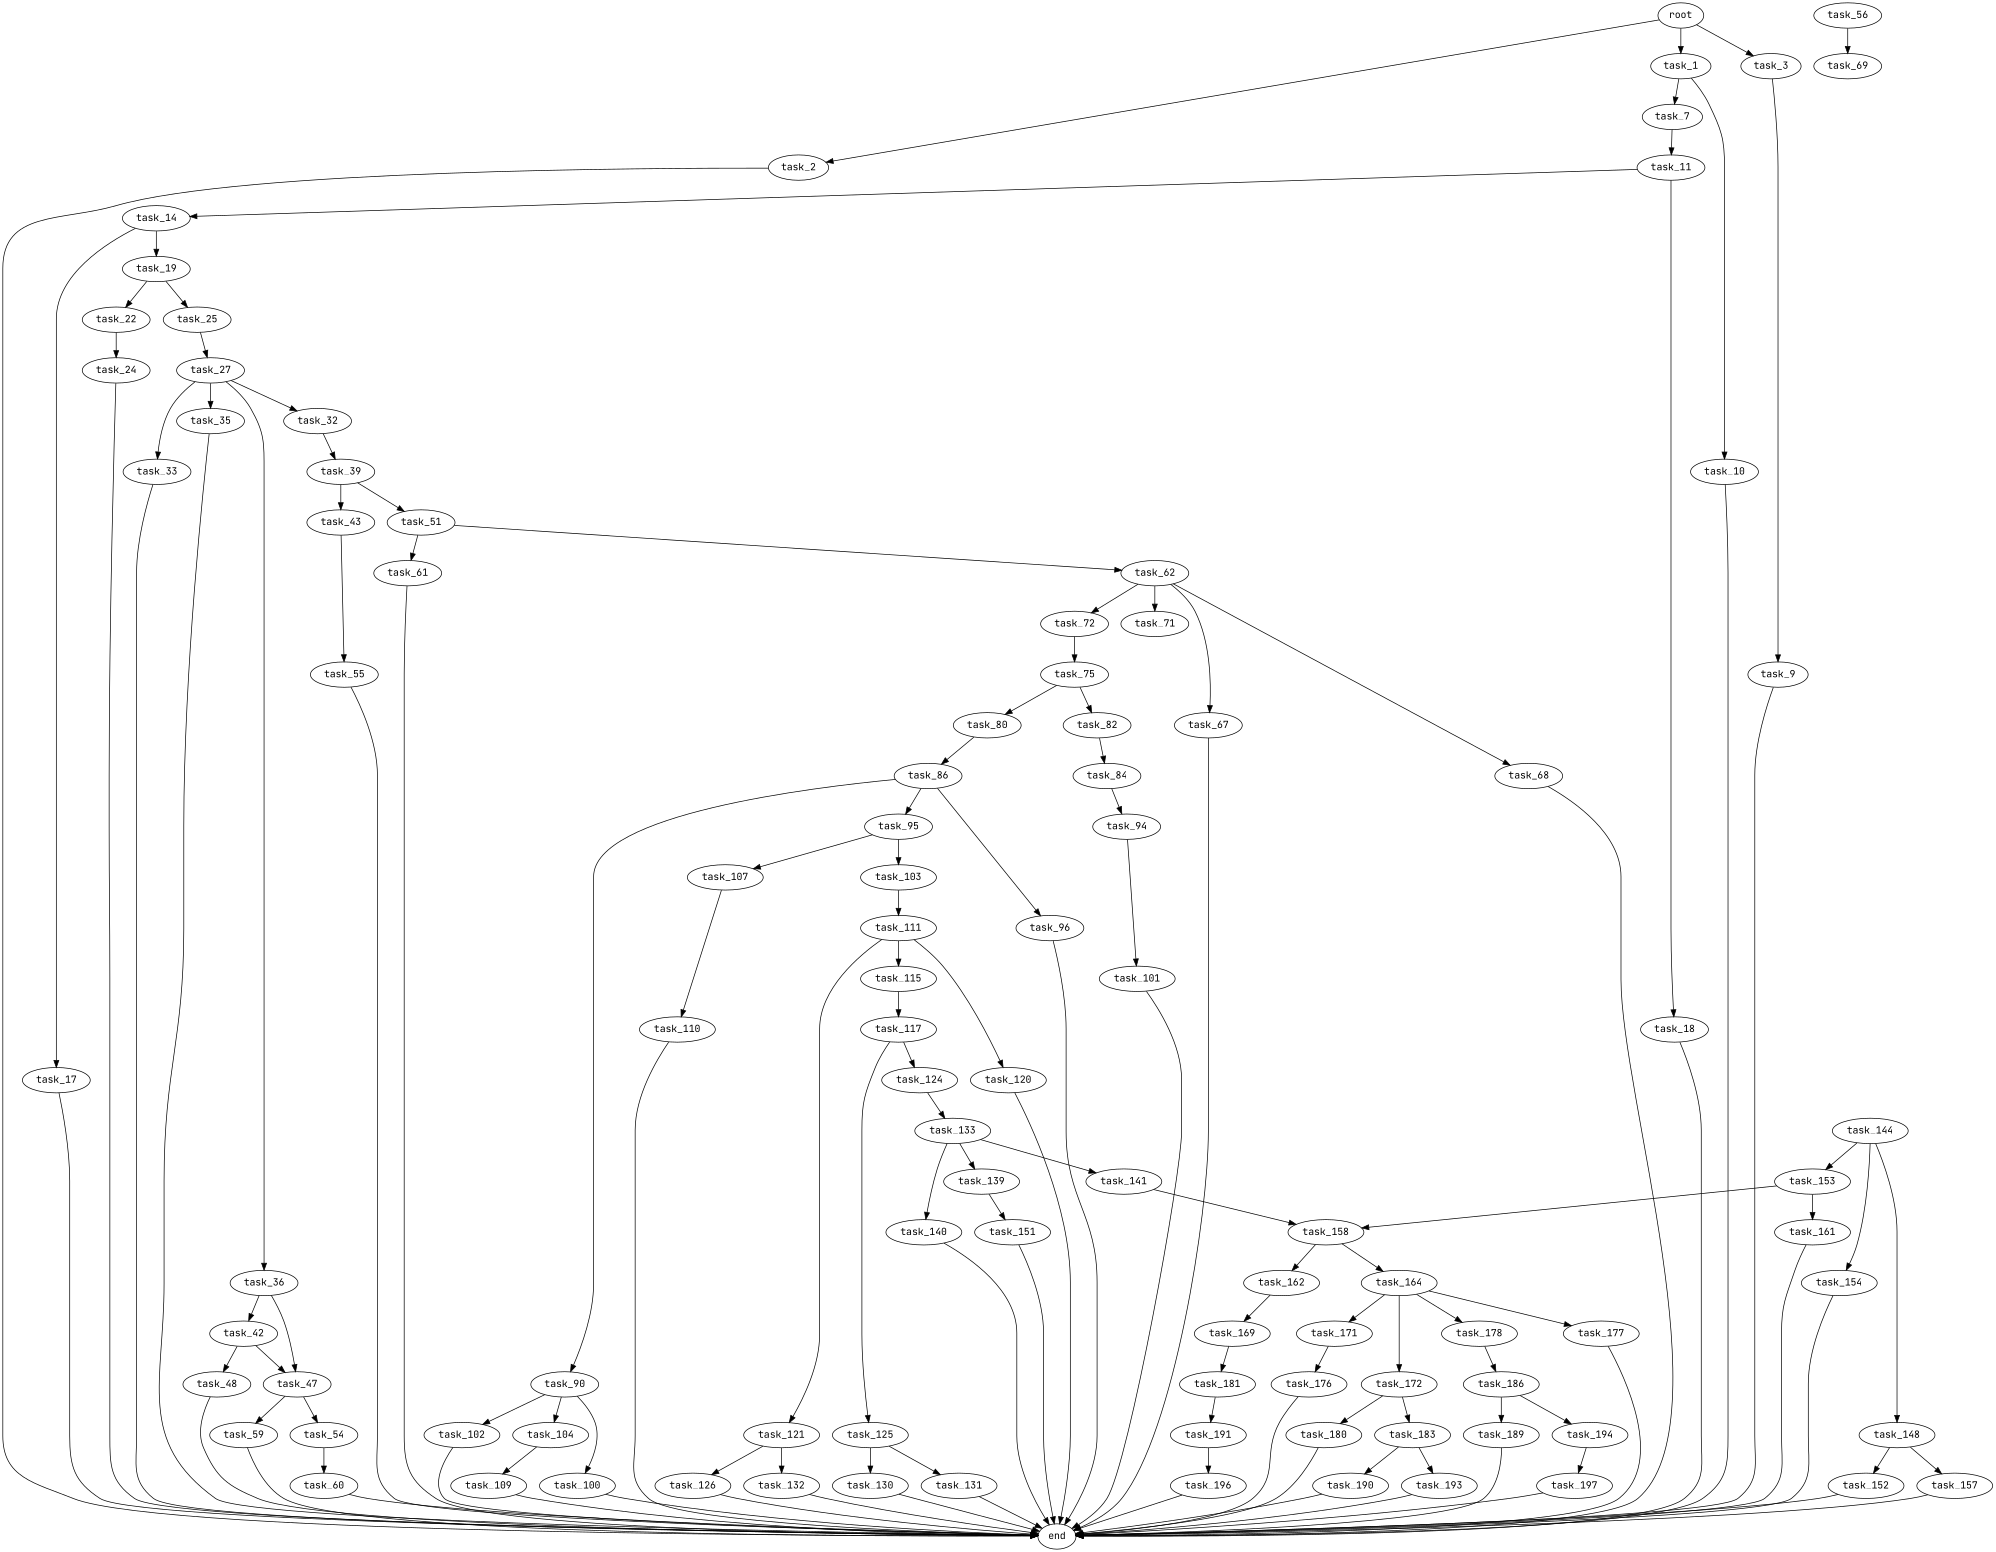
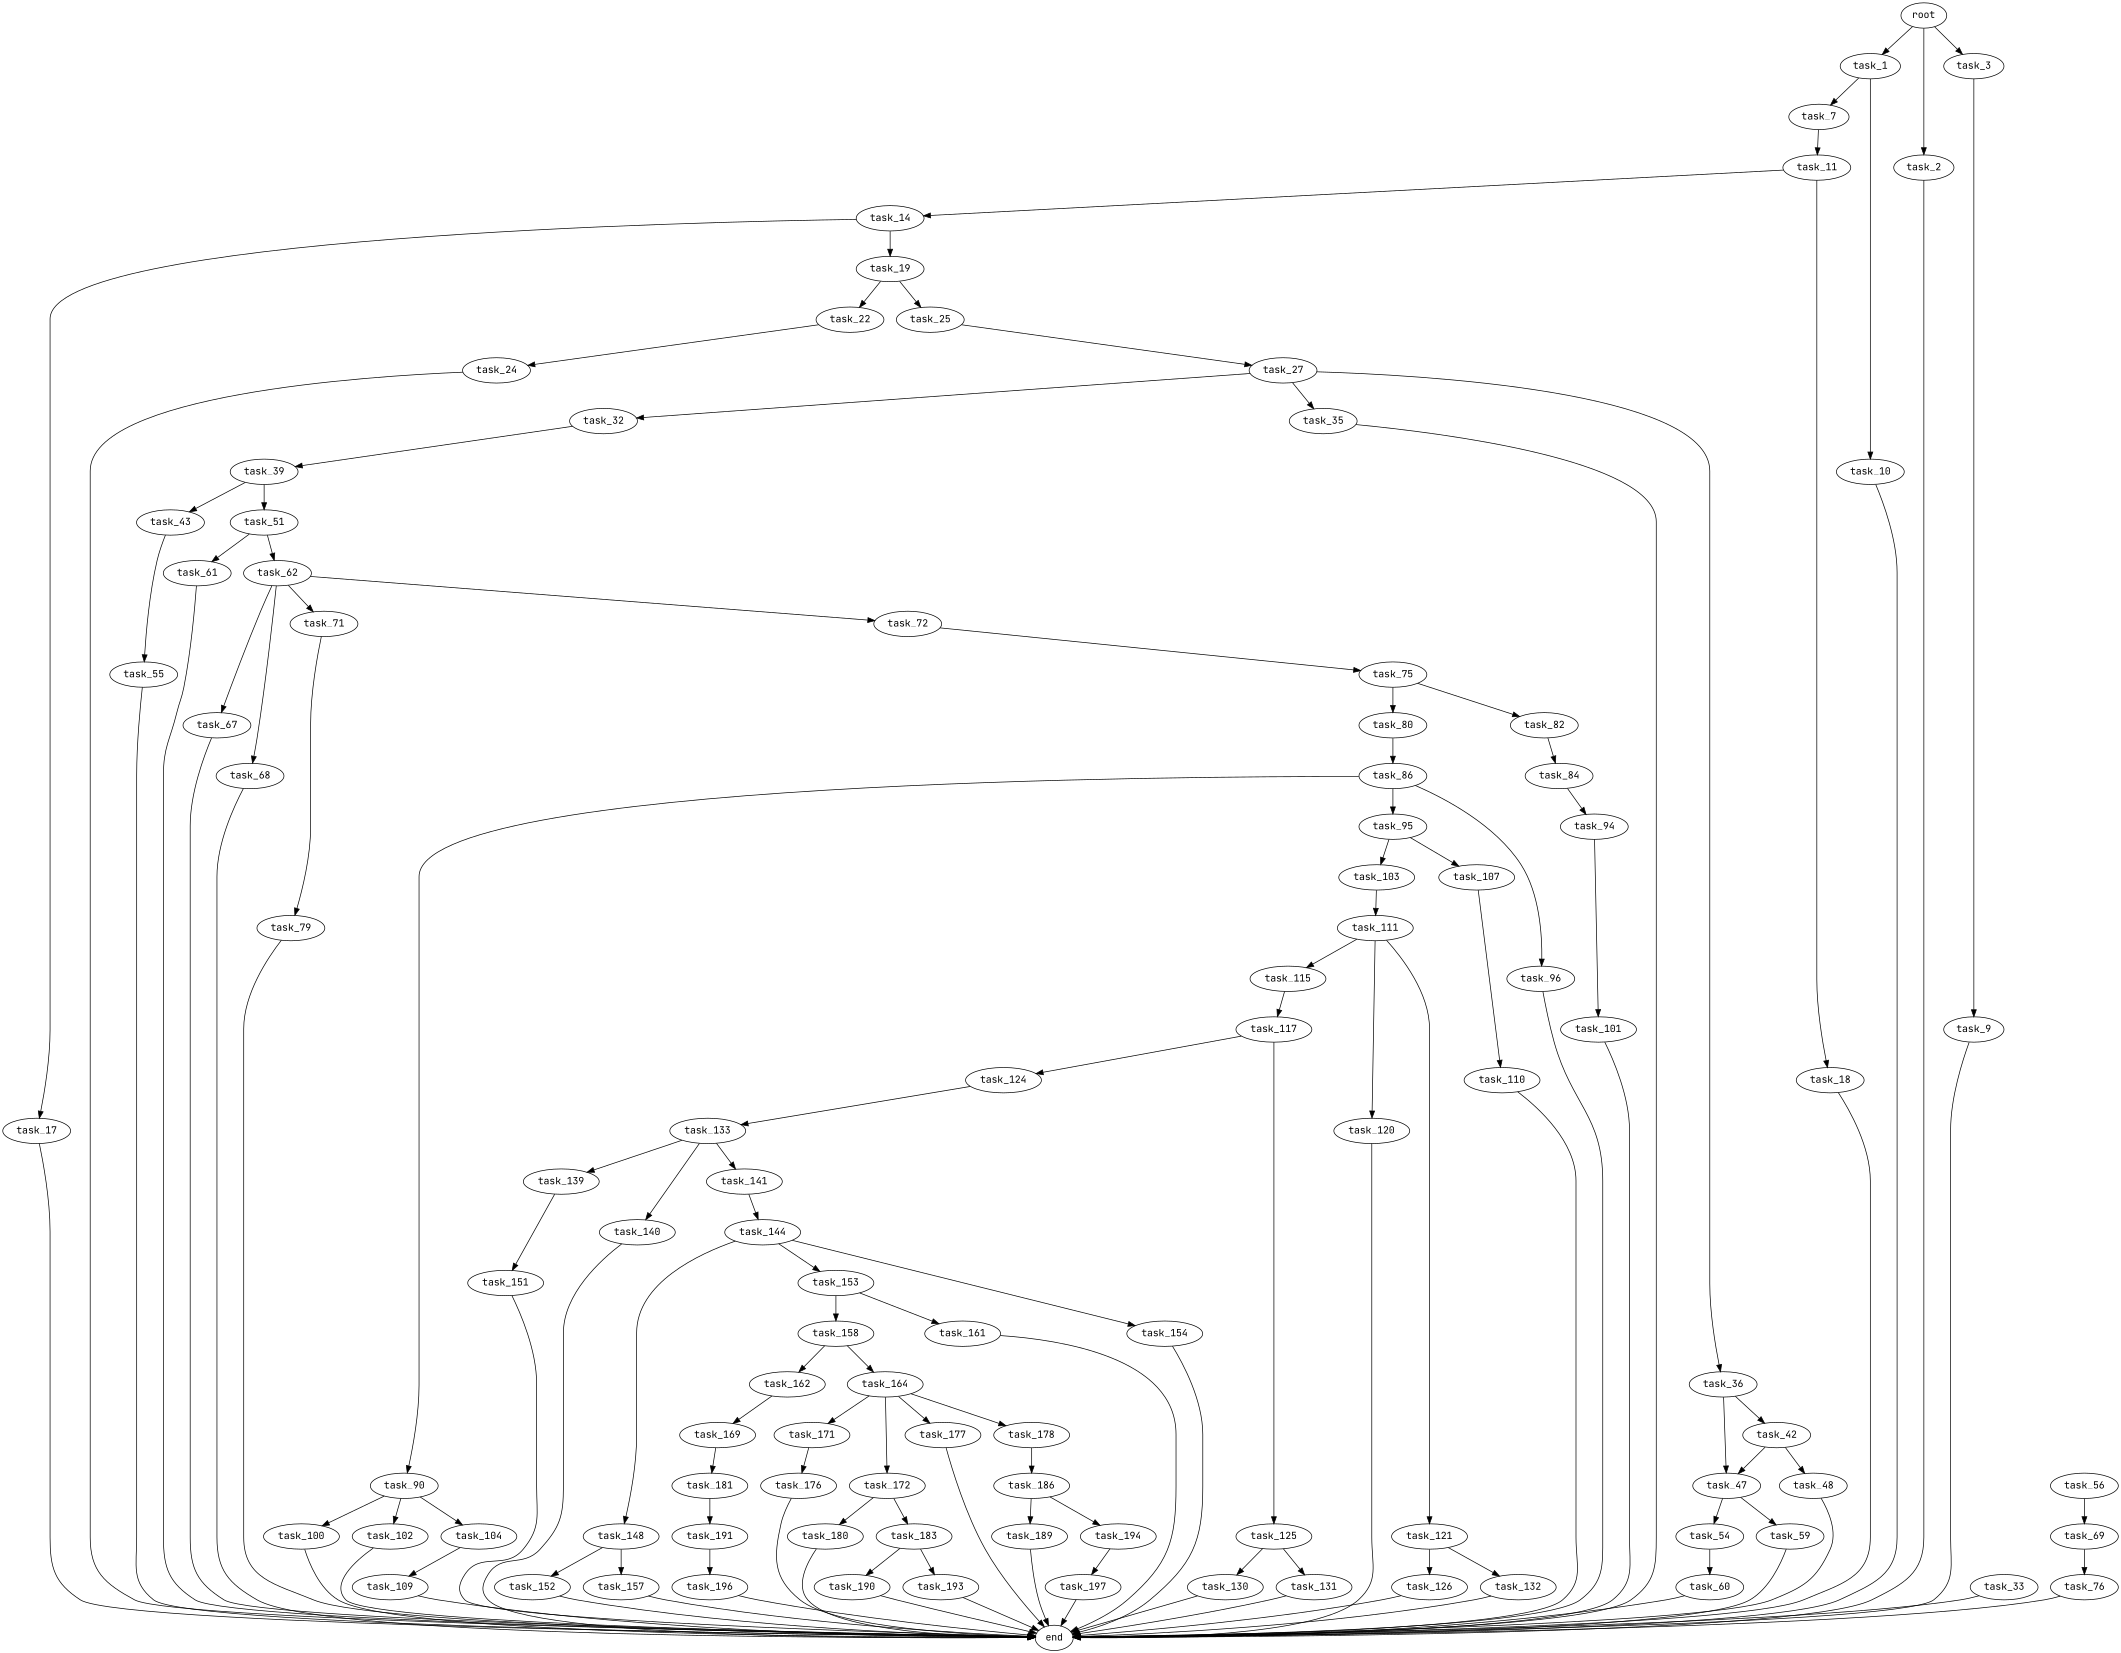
(168, 412) -> none
none -> (291, 928)
(1221, 1206) -> (752, 1203)
none -> (2084, 1587)
